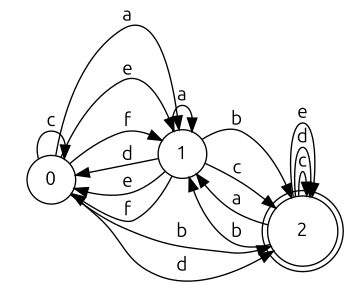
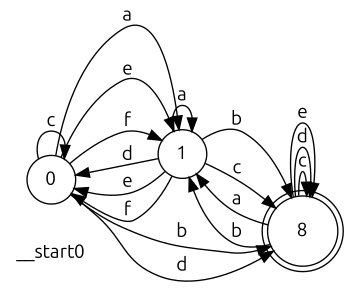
(303, 231) -> (303, 231)
none -> (51, 253)
